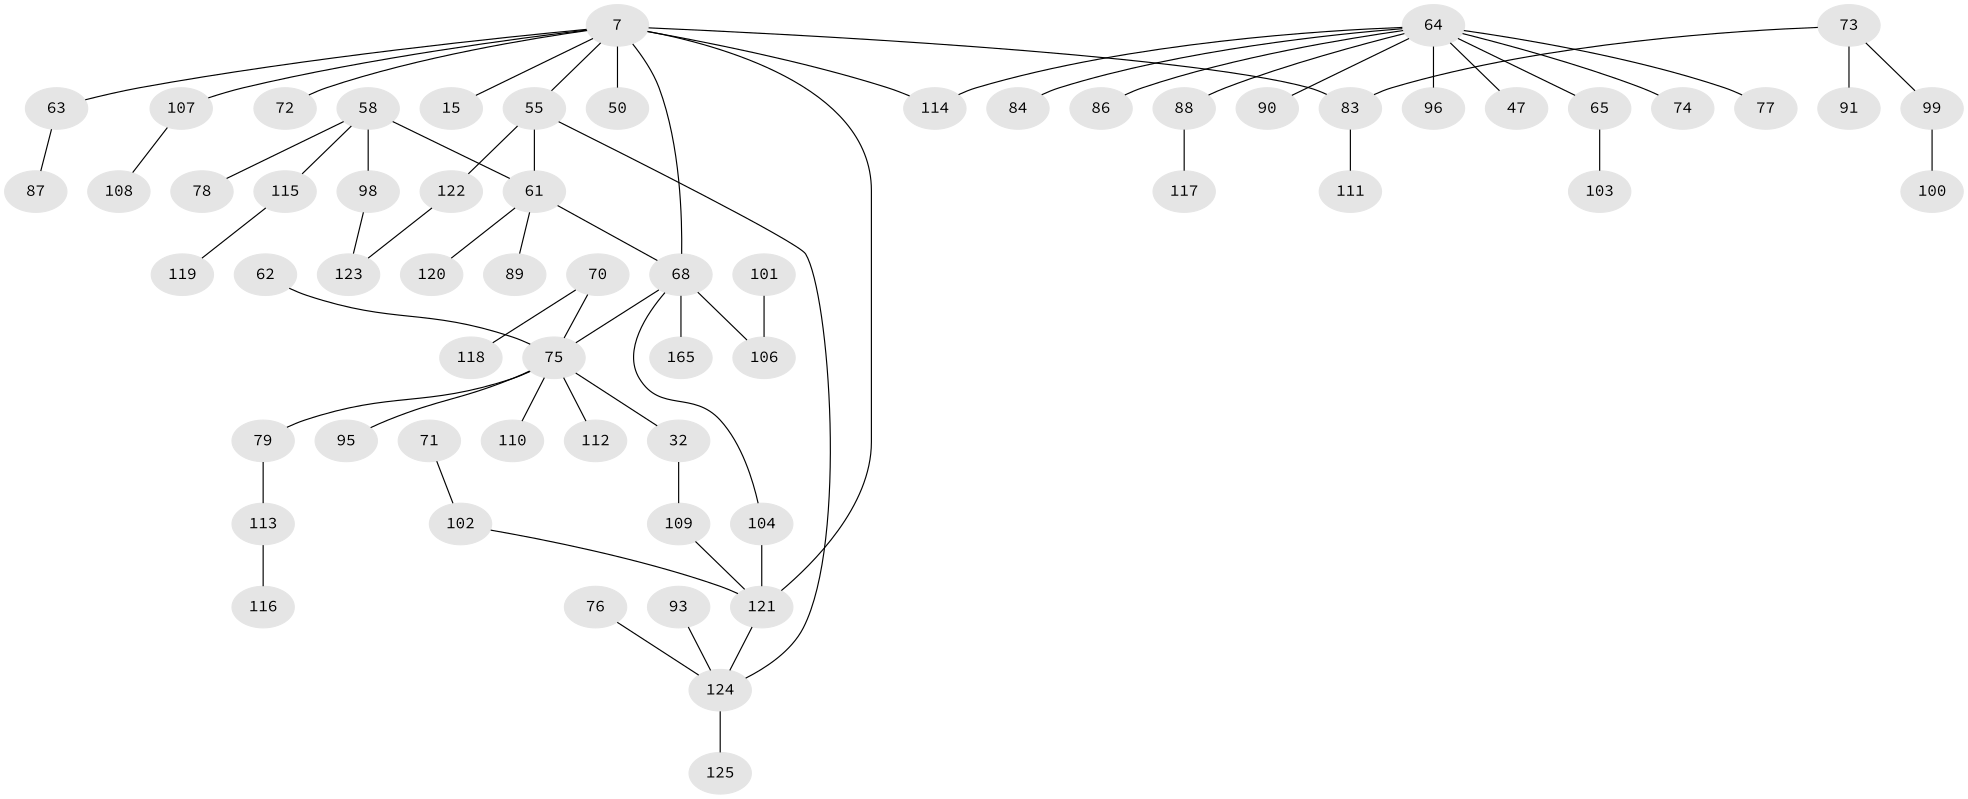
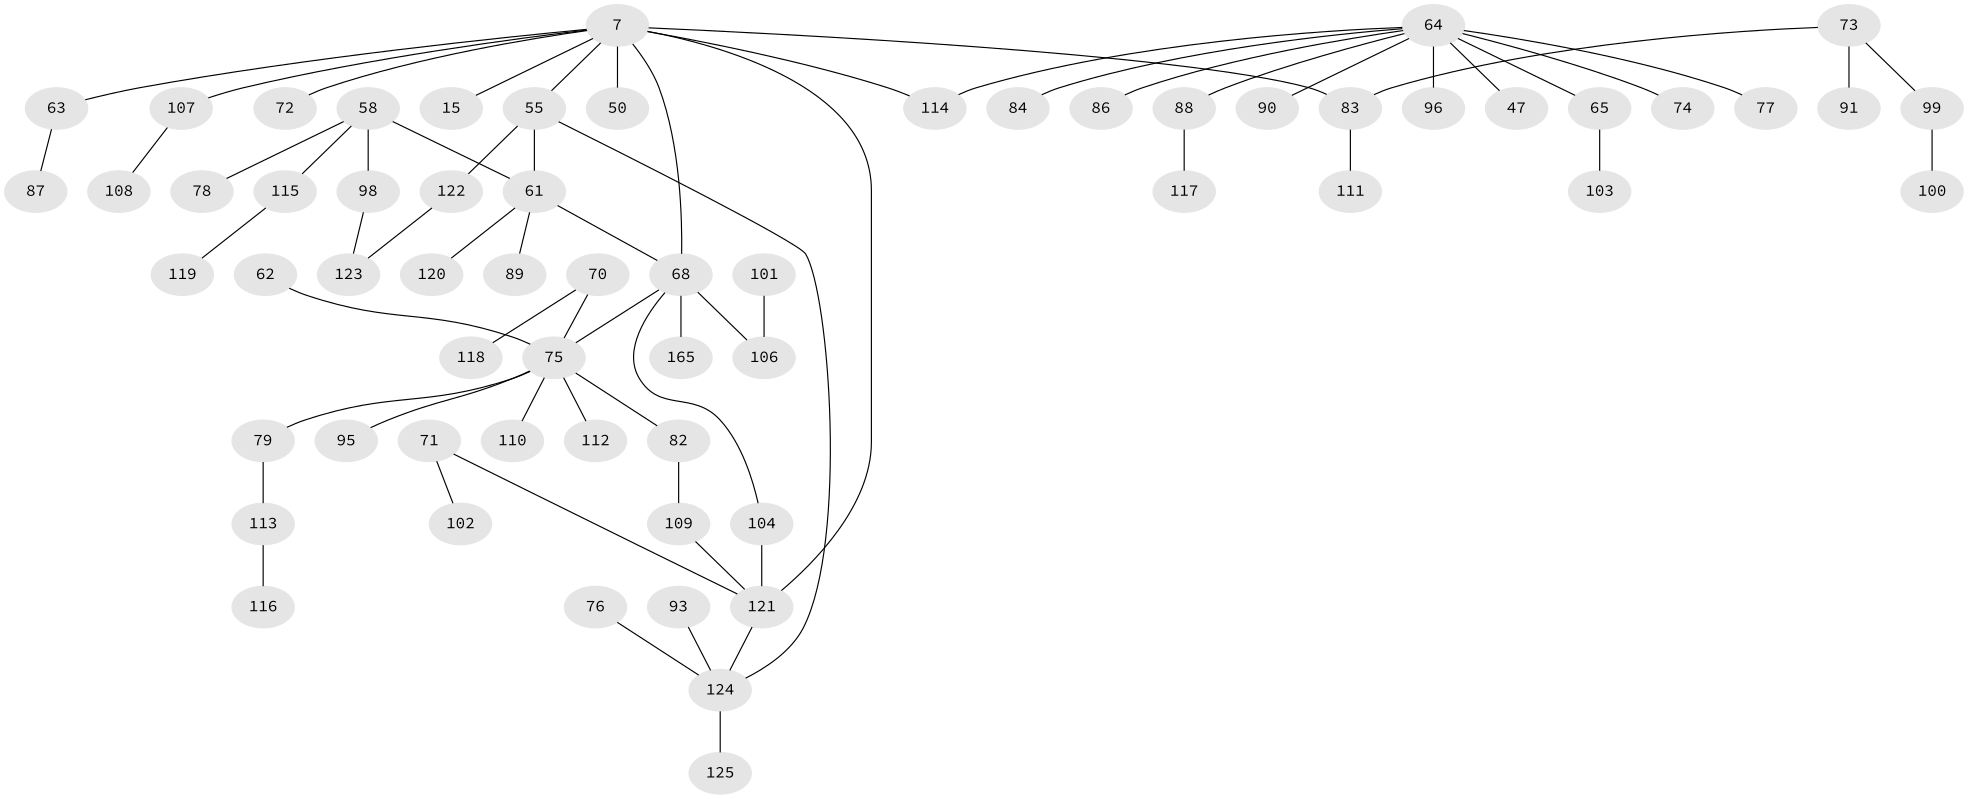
(679, 441) -> (679, 441)
(616, 556) -> (595, 524)
